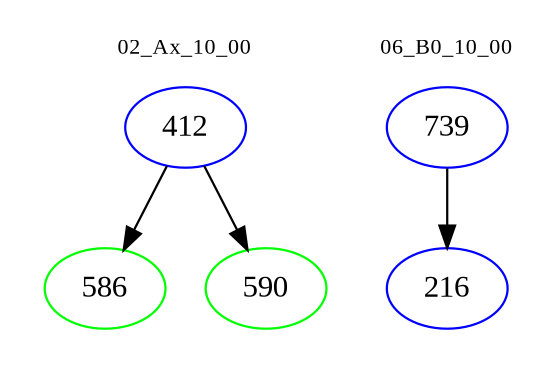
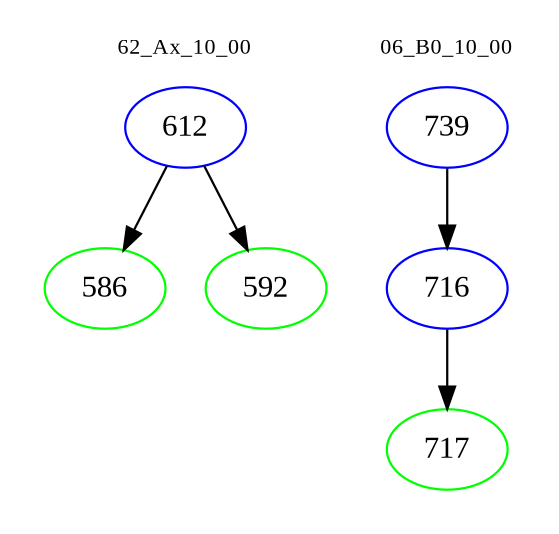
(186, 48) -> (186, 48)
(186, 127) -> (186, 127)
(266, 288) -> (266, 288)
(447, 288) -> (447, 288)
none -> (447, 449)
